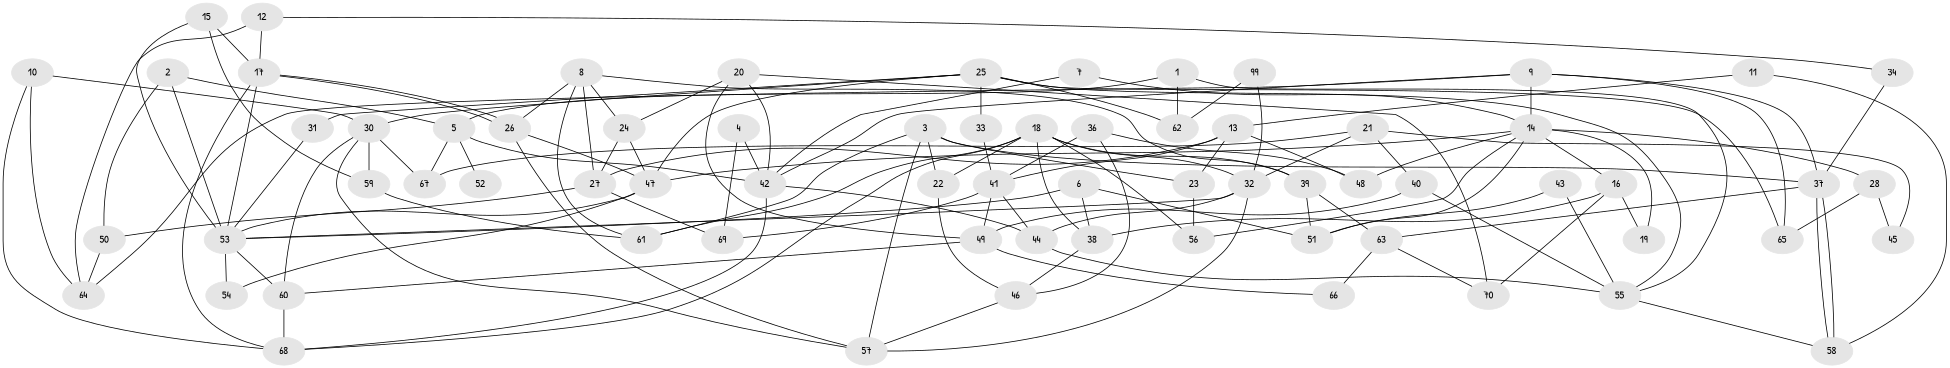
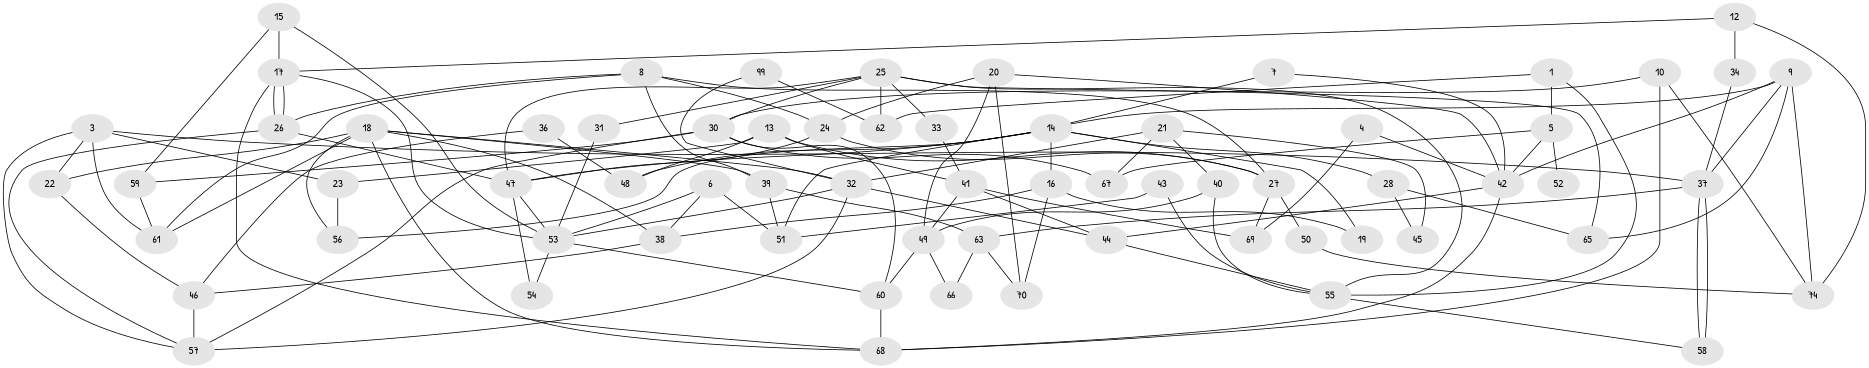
(168, 73) -> none
(1753, 73) -> none
(1043, 156) -> none
(84, 296) -> (1813, 296)
